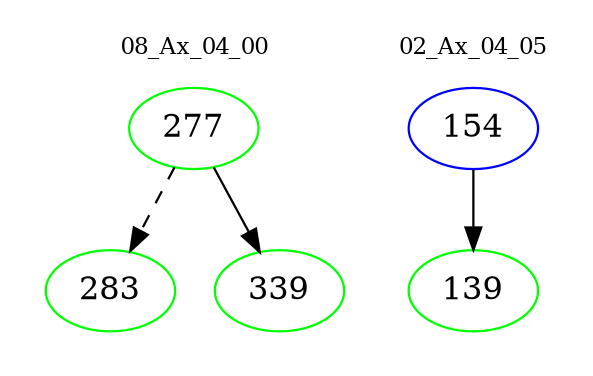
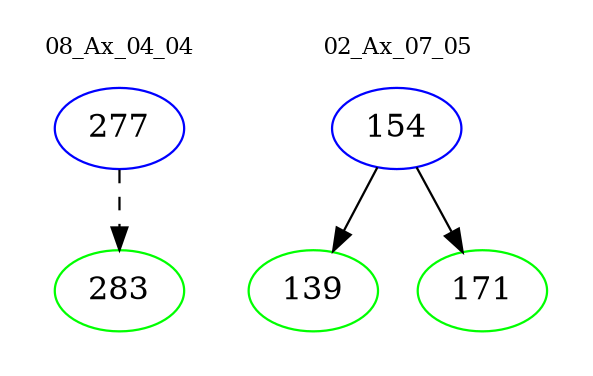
(195, 48) -> (119, 48)
(473, 48) -> (398, 48)
(194, 128) -> (119, 128)
(280, 291) -> none
none -> (482, 291)
